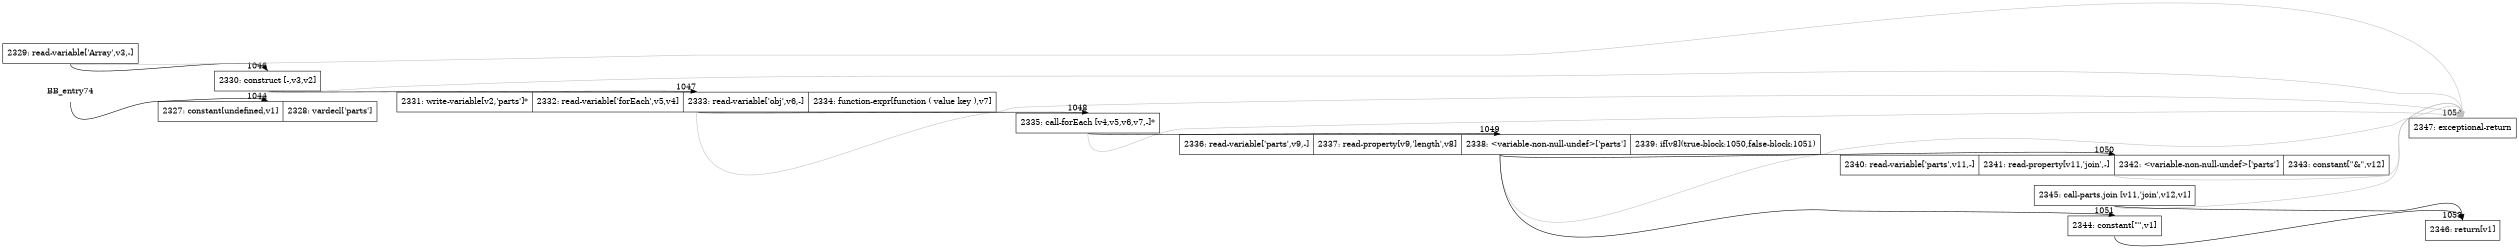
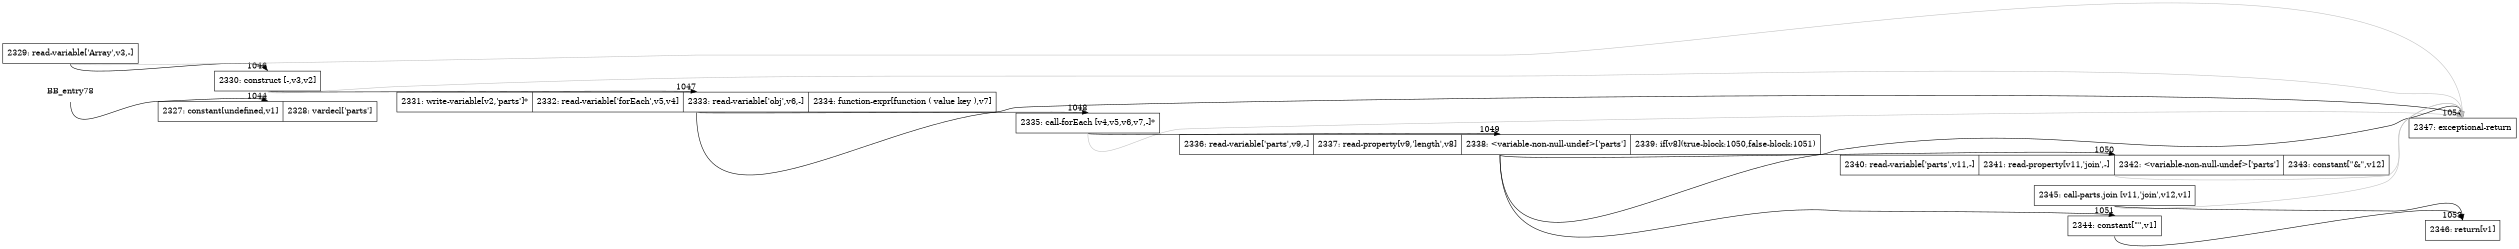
(70, 92) -> (70, 92)
(1553, 98) -> (1553, 98)
(1958, 139) -> (1958, 139)
